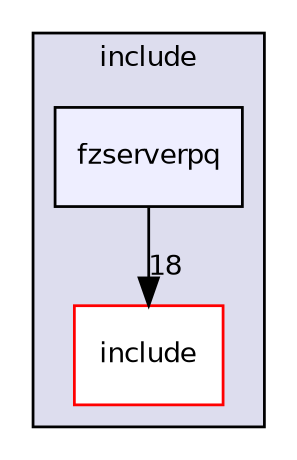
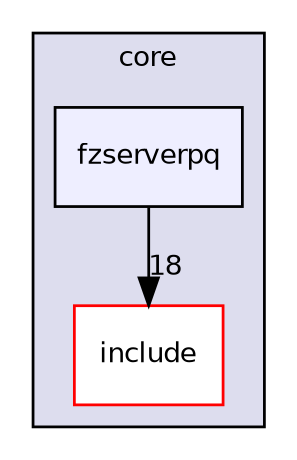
(149, 59) -> (149, 59)
